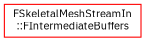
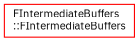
(73, 21) -> (69, 21)
